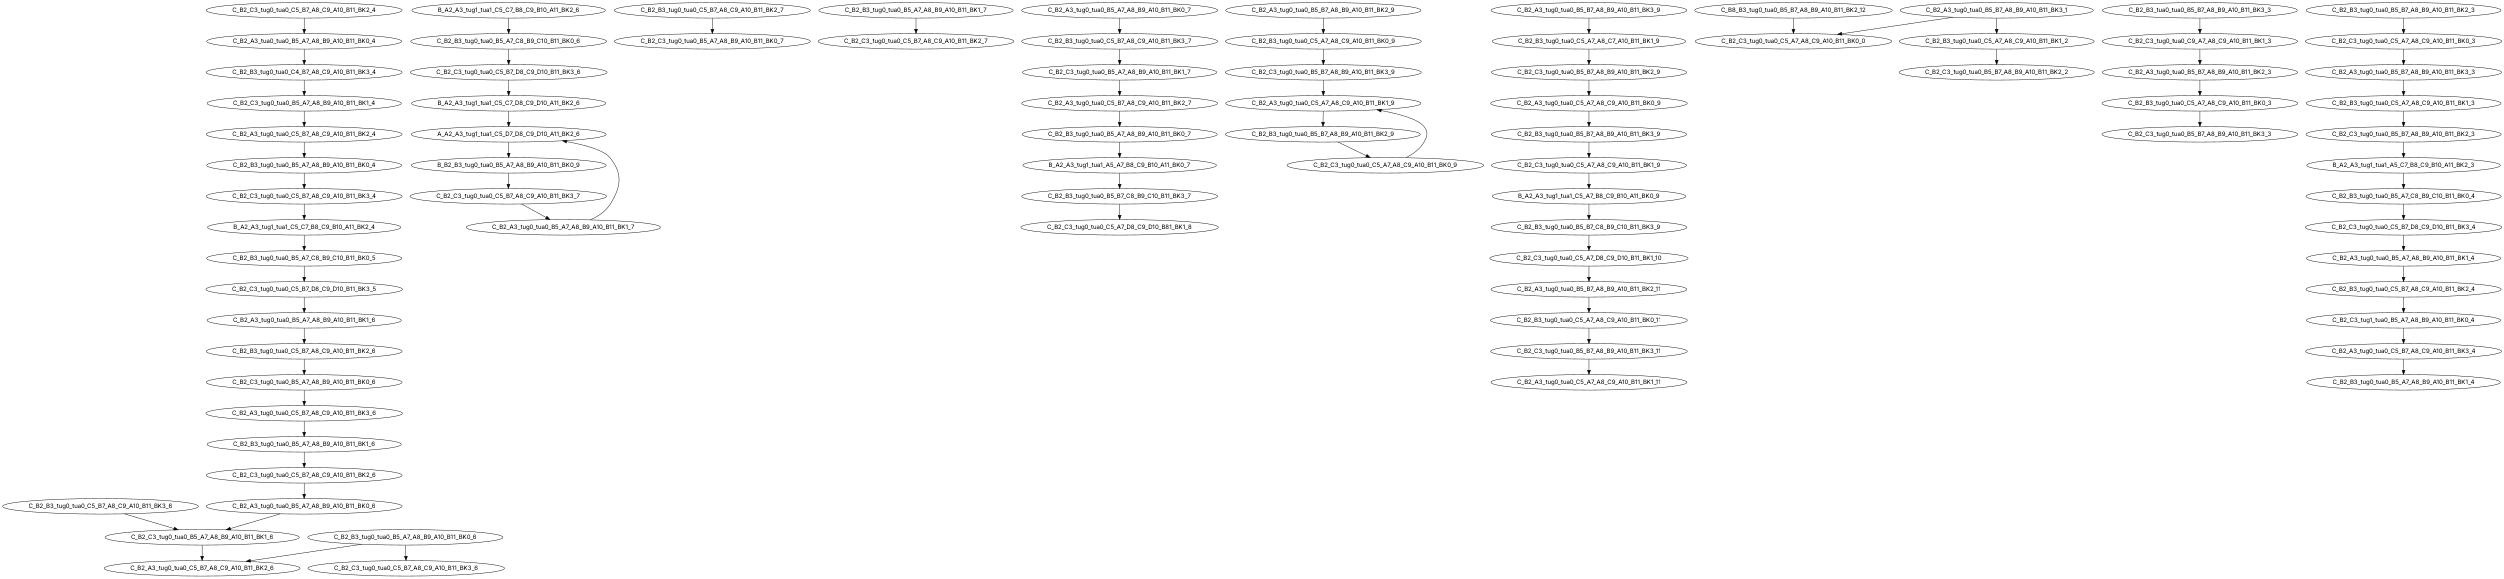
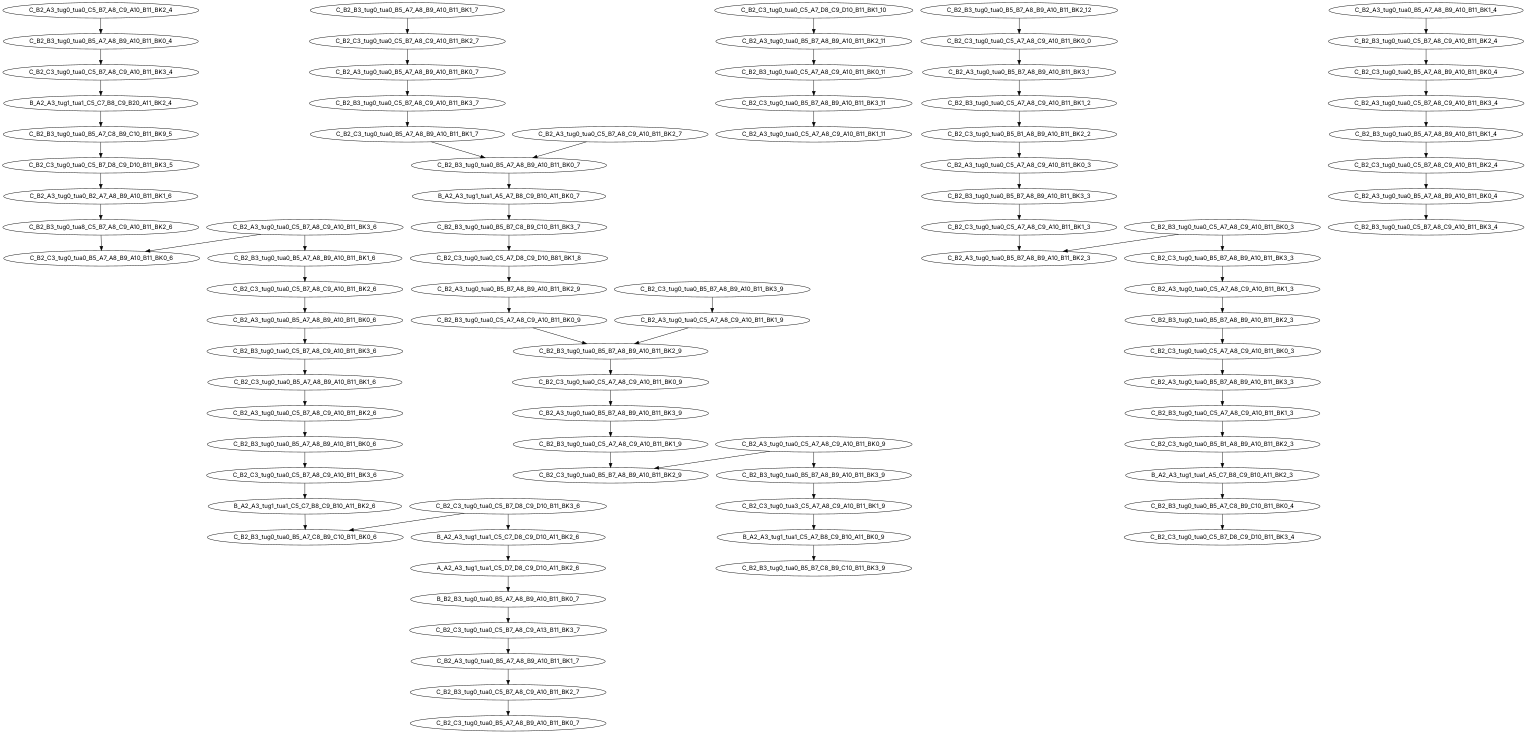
(1793, 10) -> (1019, 10)
(2200, 10) -> (1019, 196)
(1897, 25) -> (1019, 55)
(304, 41) -> (1426, 196)
(1589, 41) -> (611, 444)
(2200, 41) -> (1019, 227)
none -> (407, 55)
(509, 55) -> (409, 522)
(1323, 55) -> (558, 335)
(304, 72) -> (1426, 227)
(1997, 72) -> (1019, 134)
(1120, 86) -> (456, 149)
(1589, 86) -> (714, 460)
(2200, 86) -> (1123, 243)
(304, 103) -> none
(1422, 125) -> (611, 396)
(2404, 134) -> (1222, 444)
none -> (1426, 148)
(509, 165) -> (508, 599)
none -> (1019, 165)
(1589, 165) -> (814, 506)
(617, 170) -> (508, 675)
(508, 196) -> (508, 630)
(304, 227) -> (101, 103)
(1589, 241) -> none
(2404, 241) -> none
(304, 258) -> (101, 134)
none -> (509, 272)
none -> (1222, 289)
(304, 320) -> (101, 196)
(2404, 320) -> (1426, 72)
(304, 351) -> (101, 227)
(304, 396) -> (205, 243)
none -> (305, 489)
(255, 521) -> (305, 334)
(306, 553) -> (305, 427)
